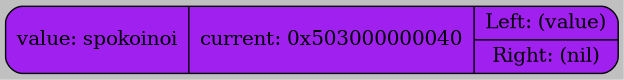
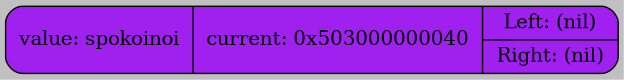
(546, 22) -> (550, 22)
